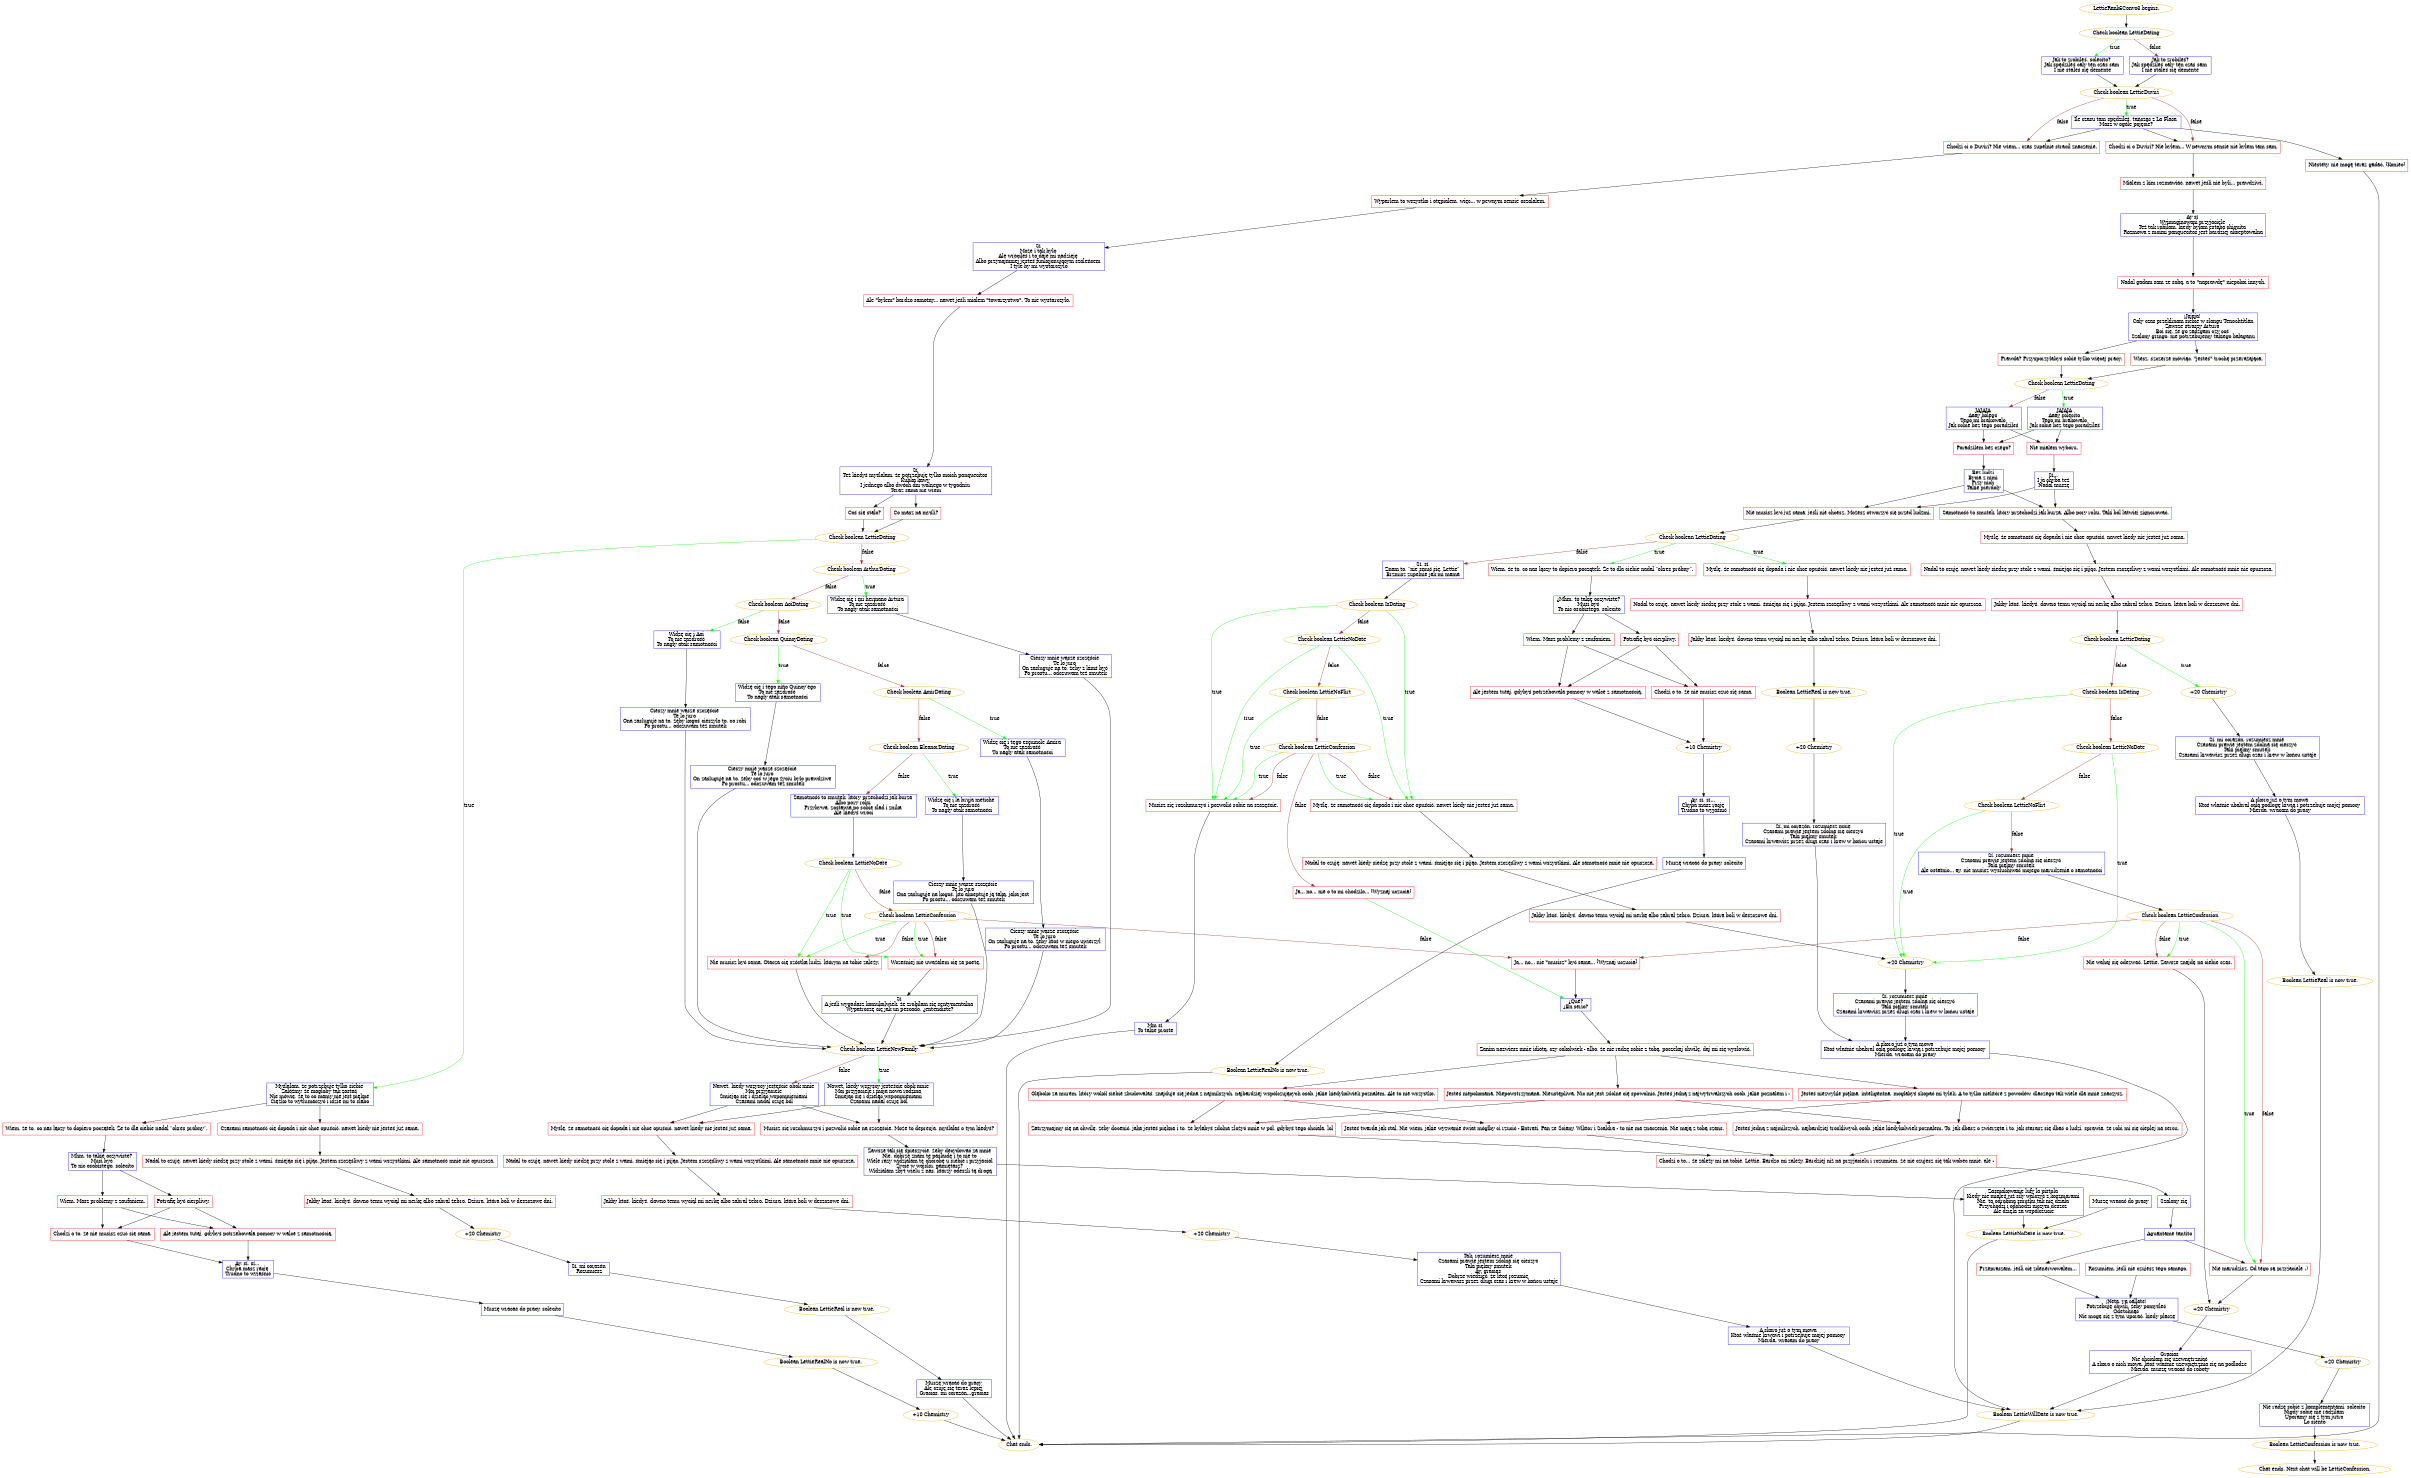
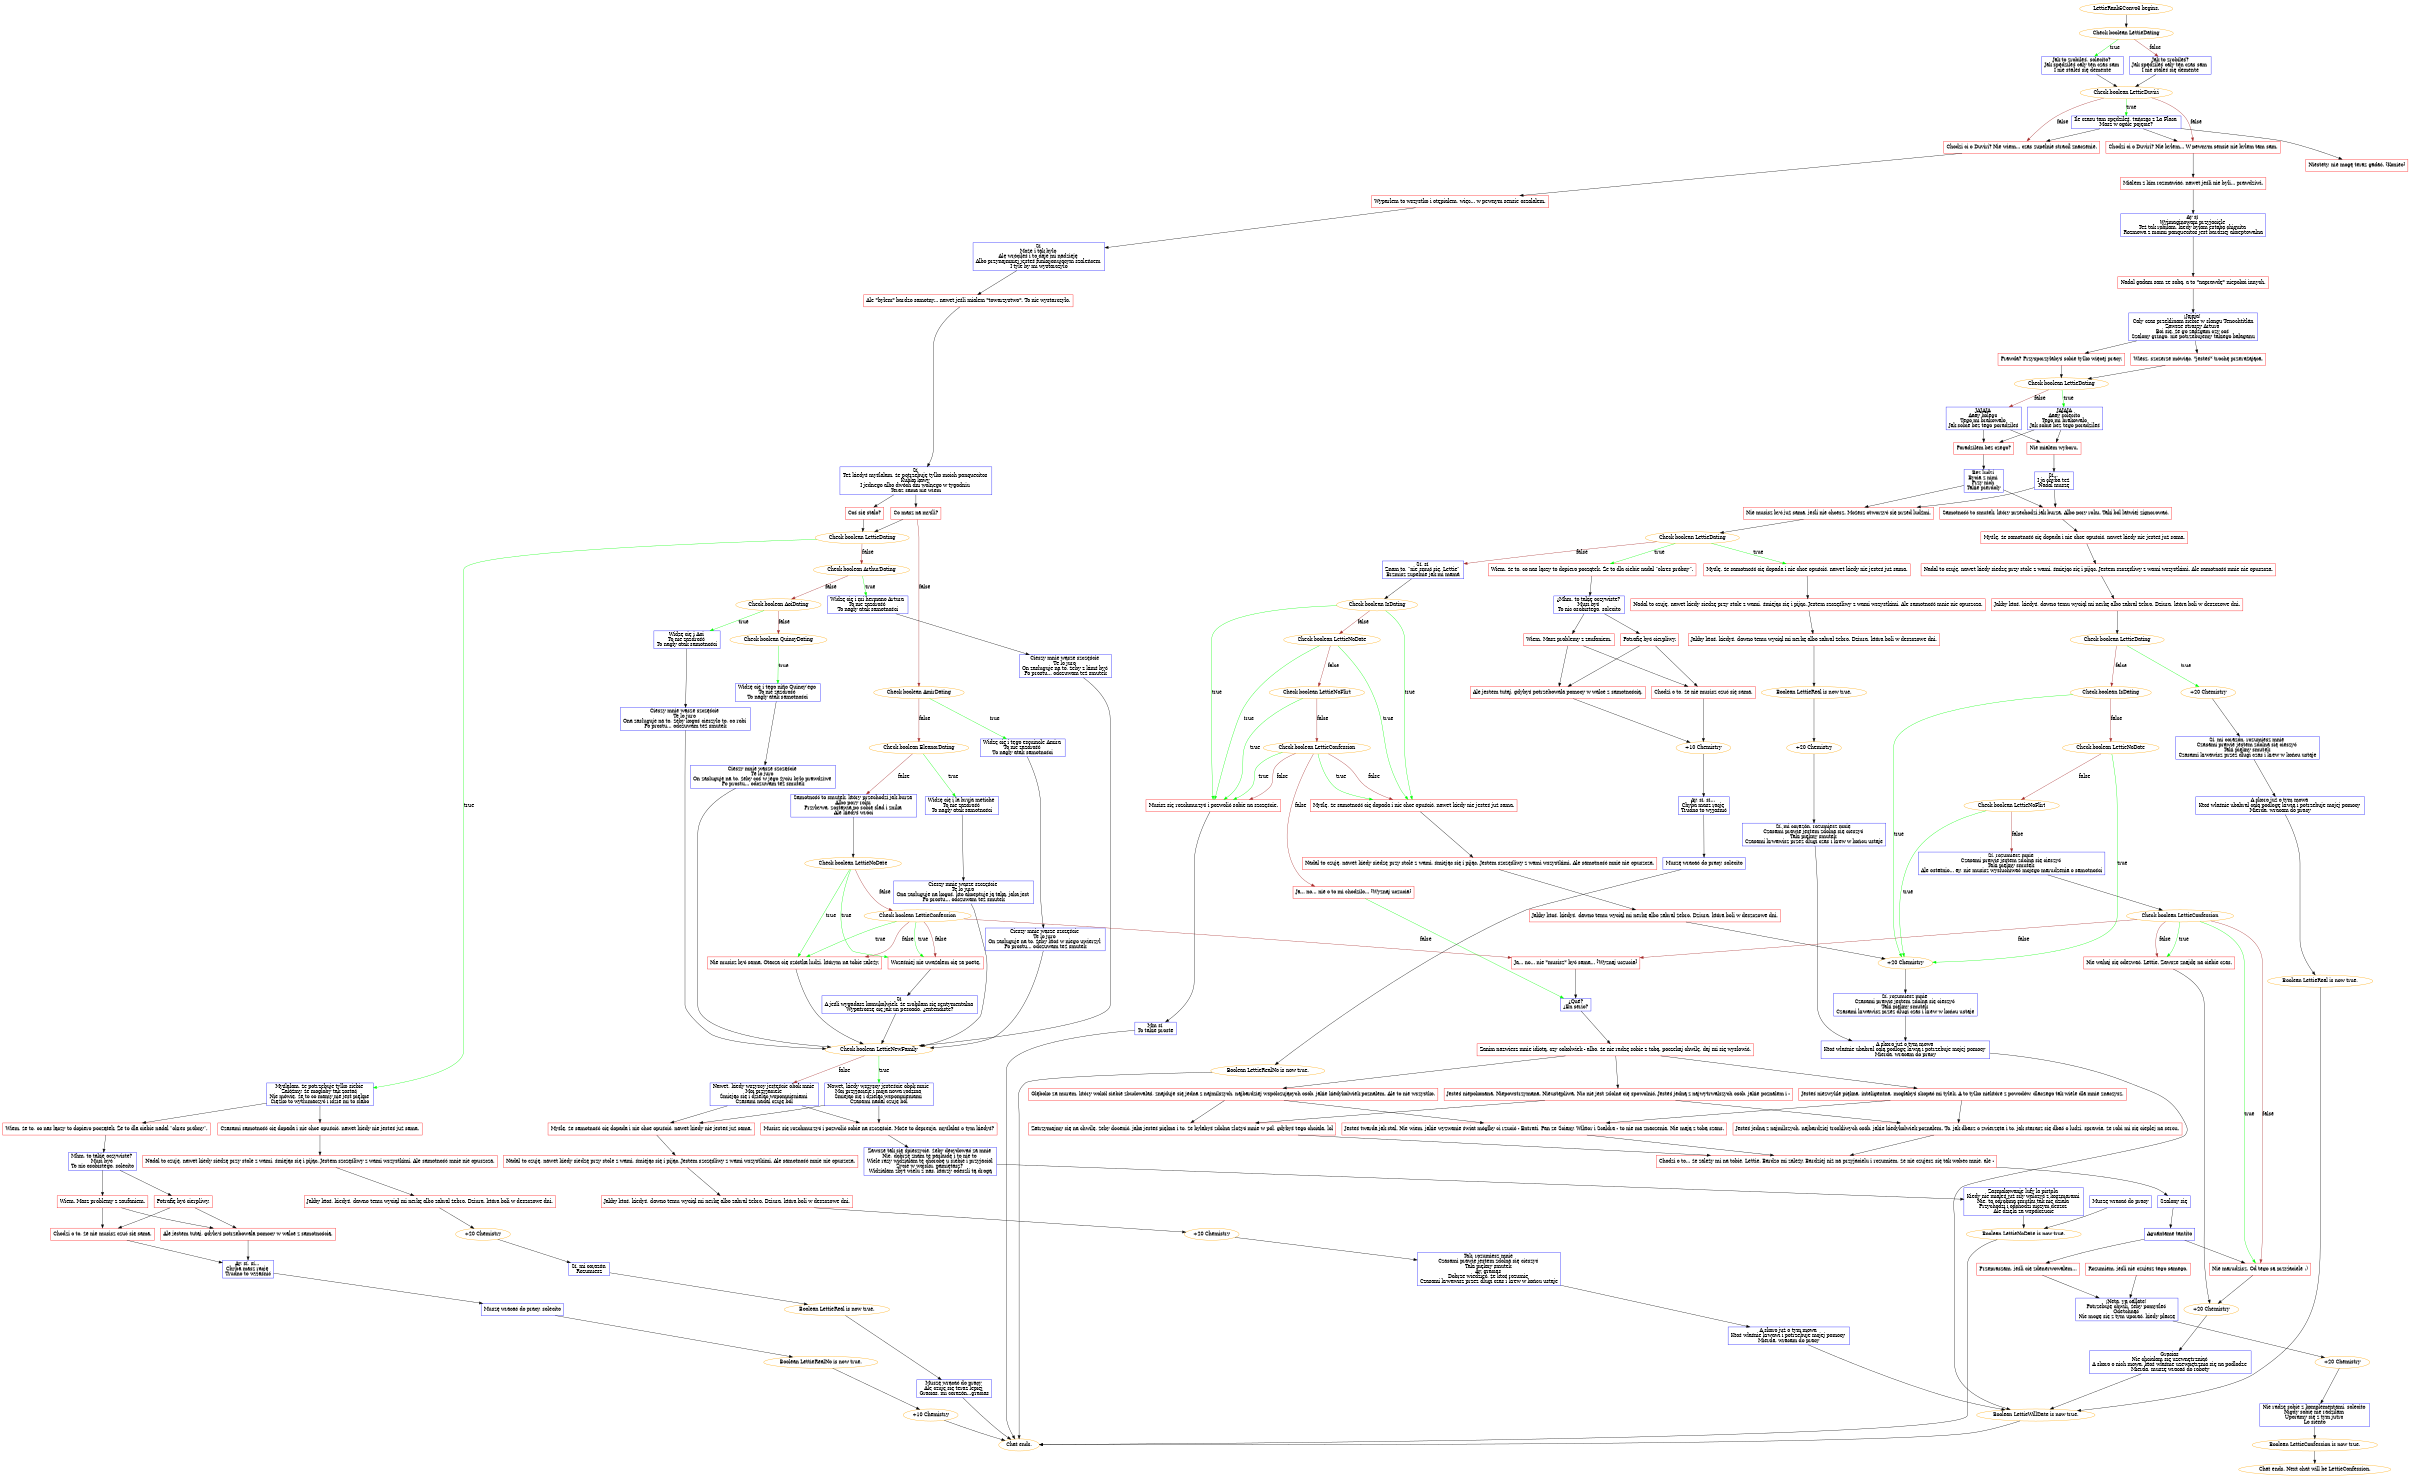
(744, 622) -> (744, 622)
(847, 666) -> (919, 601)
(2339, 1434) -> none
